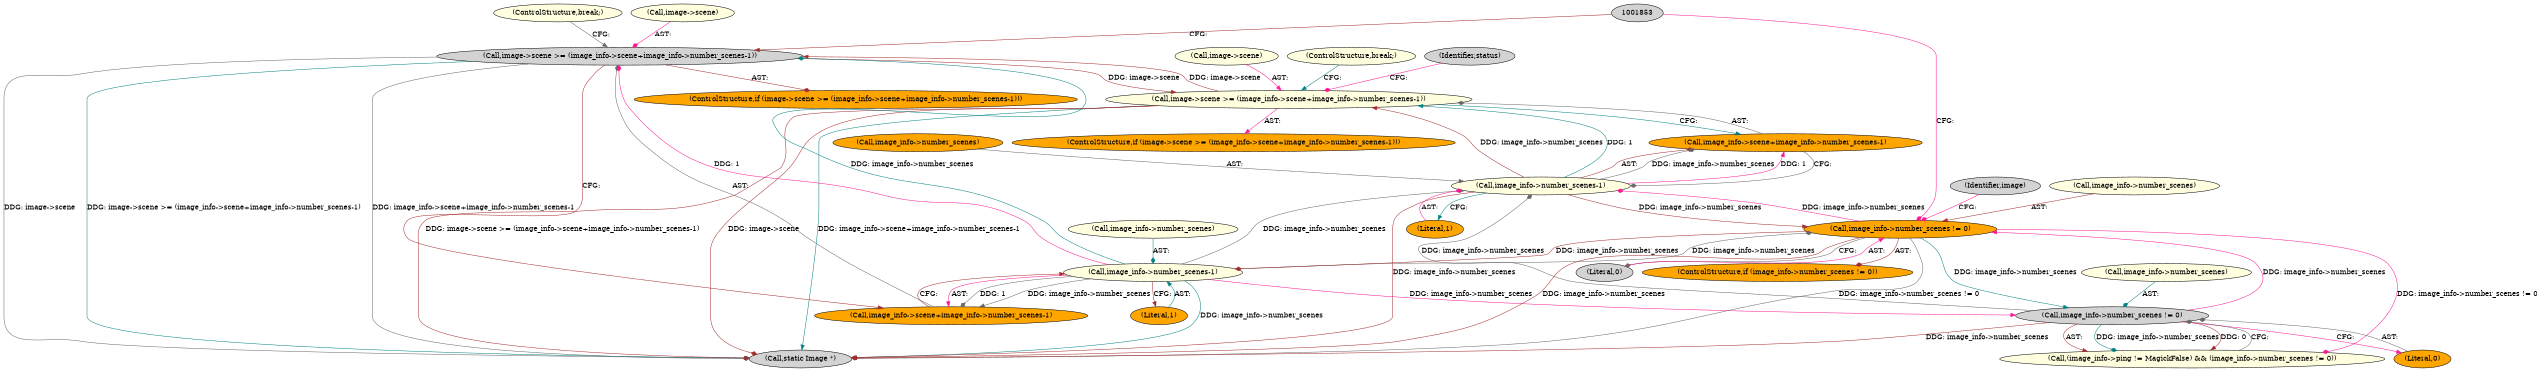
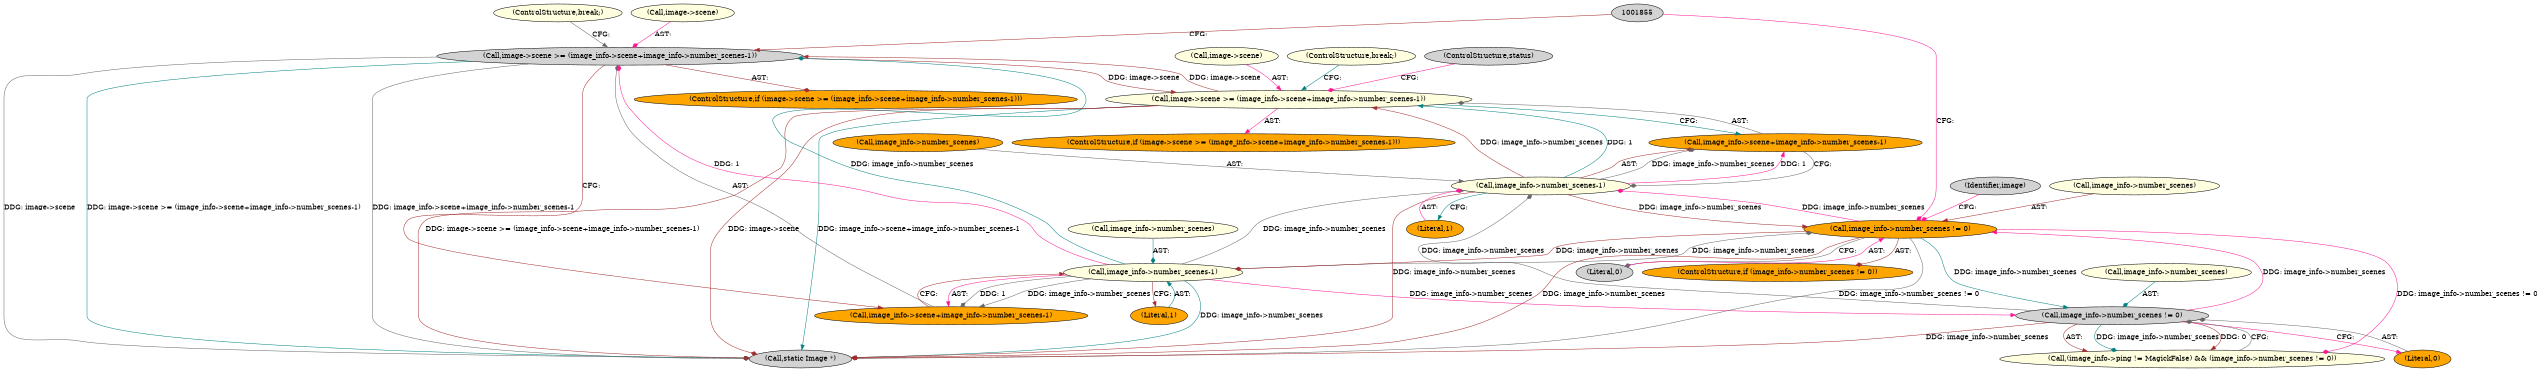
(1637, 13) -> (1637, 13)
(1470, 56) -> (1489, 56)
